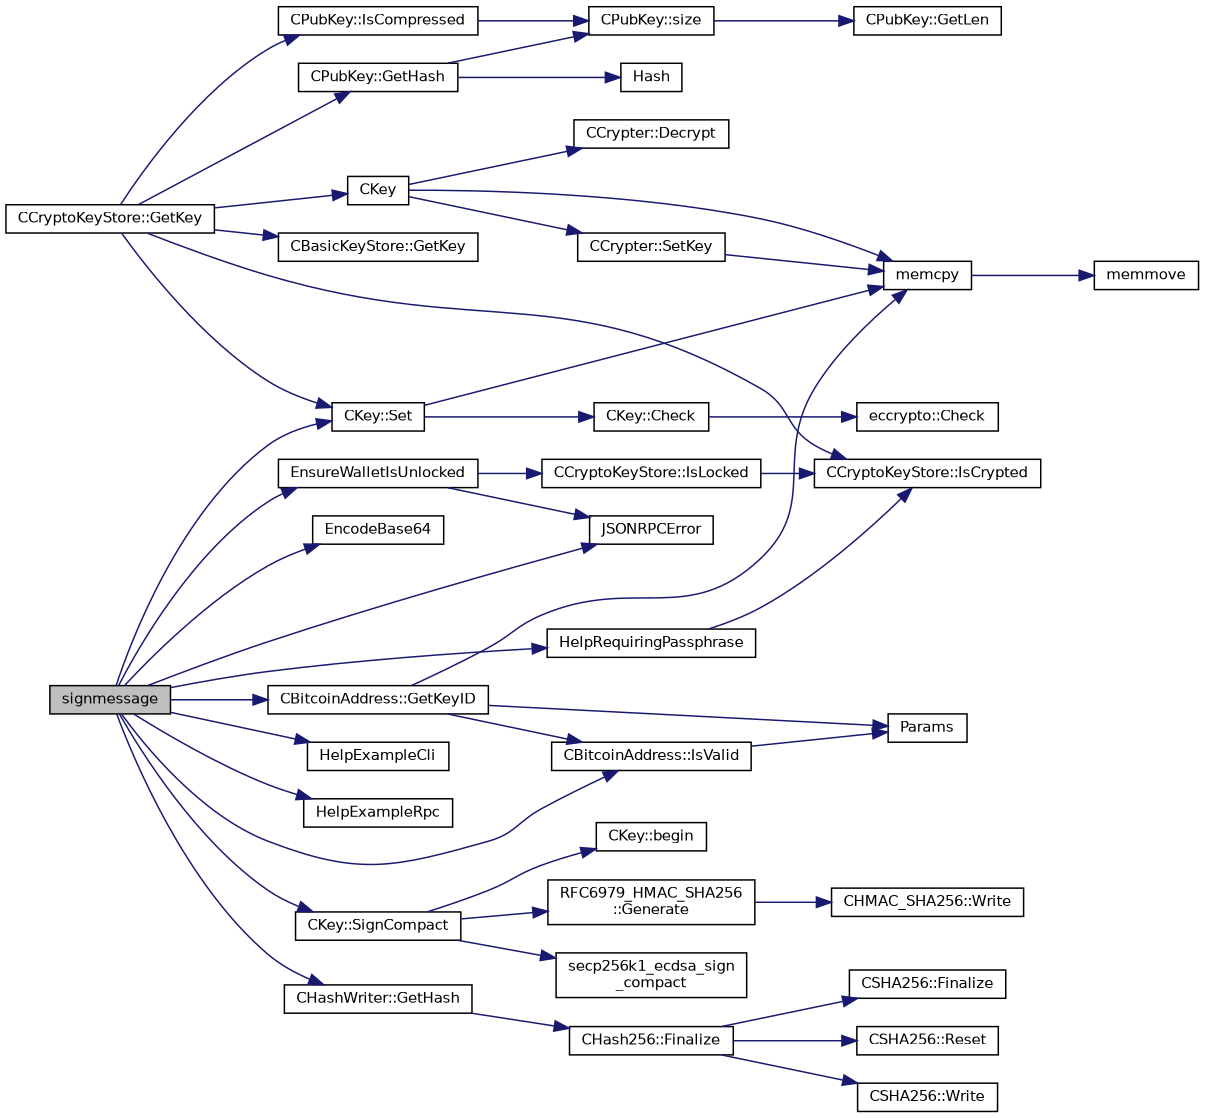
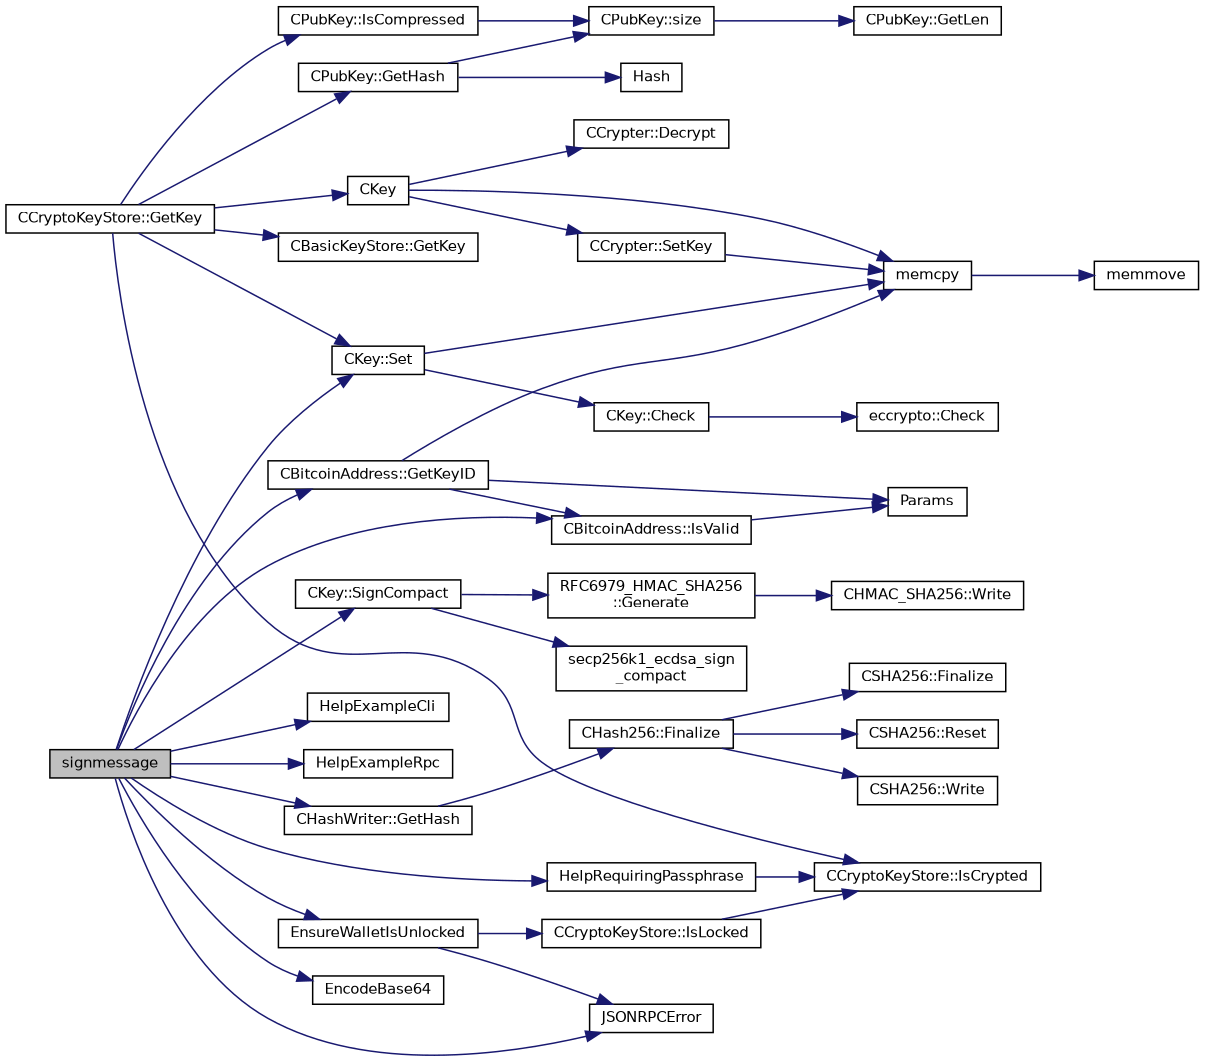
(651, 837) -> none
